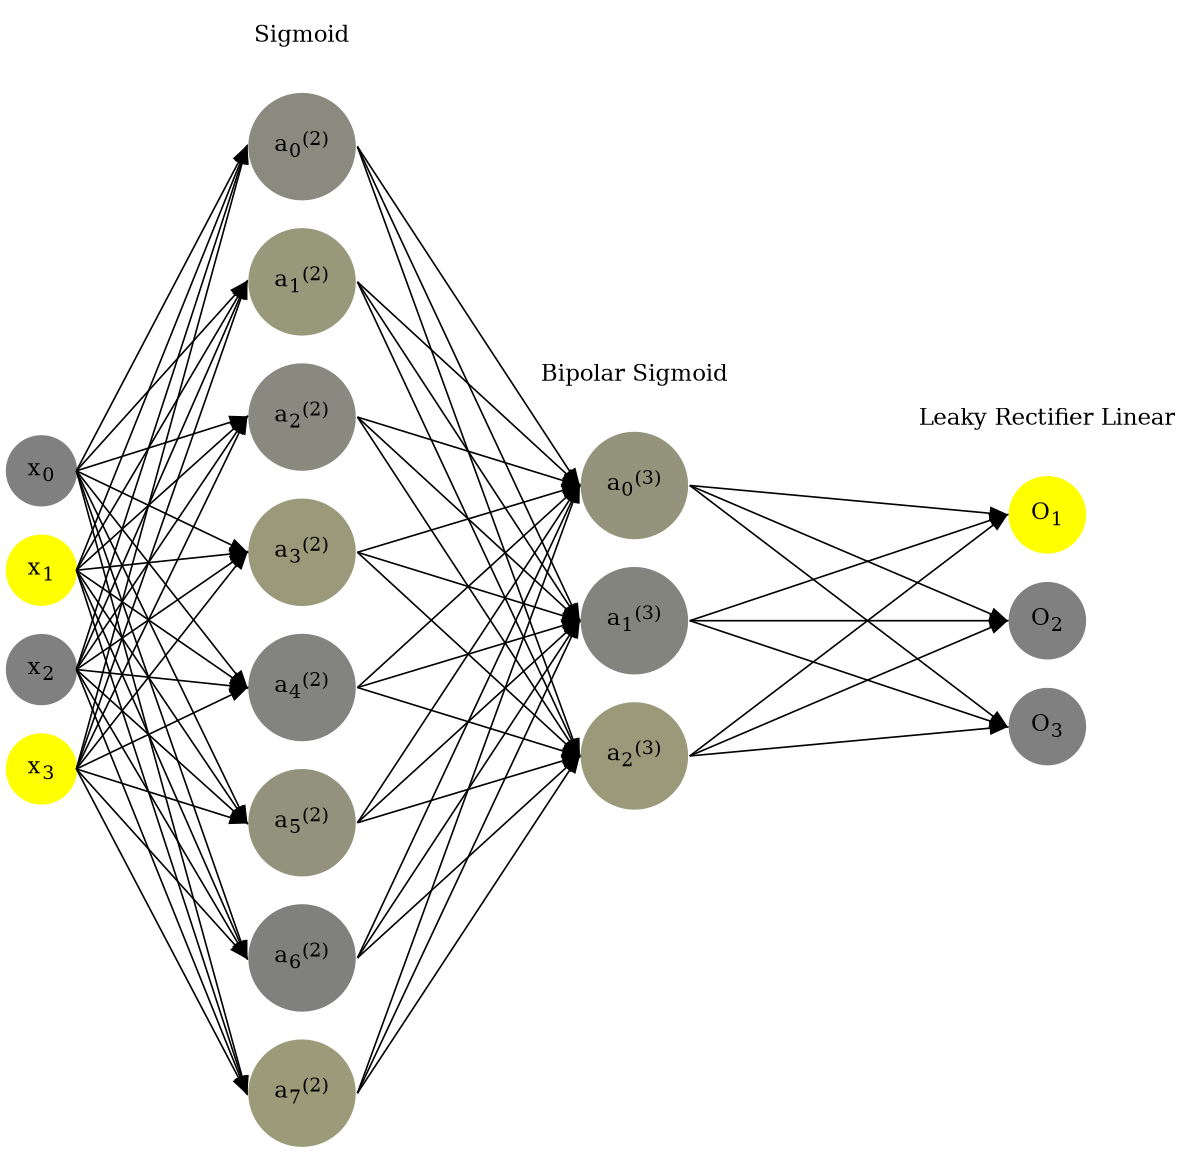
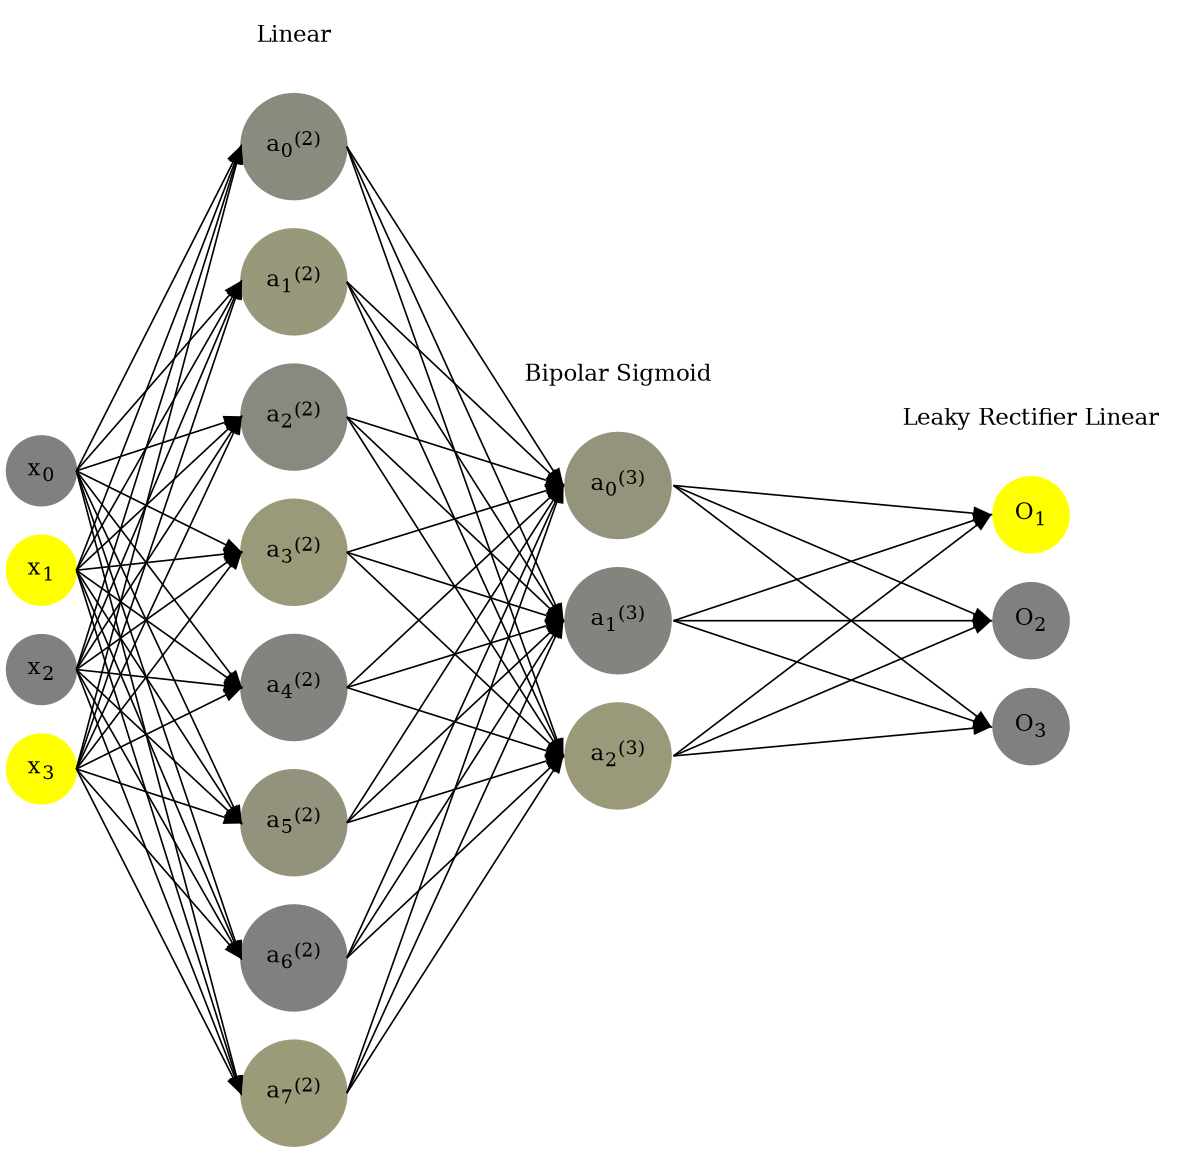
(302, 36) -> (294, 36)
